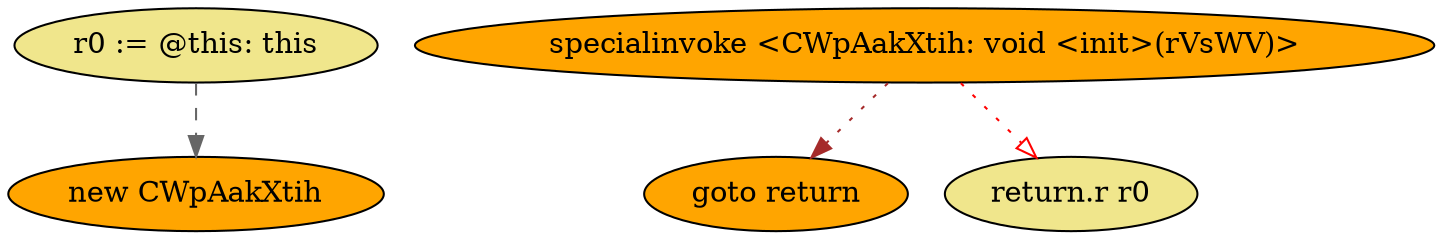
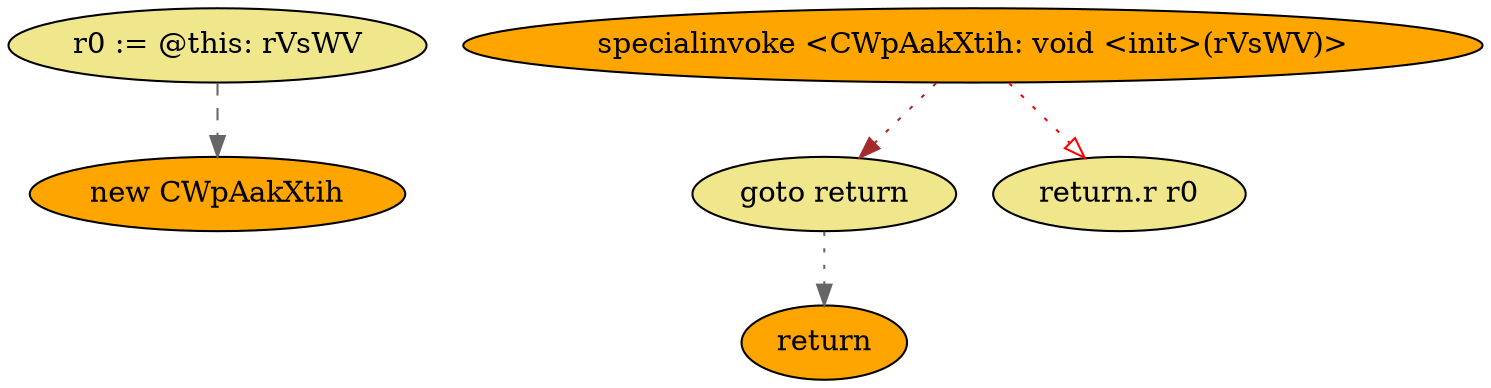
(196, 45) -> (218, 45)
(776, 194) -> (824, 194)
none -> (824, 343)
